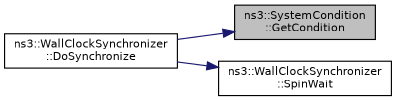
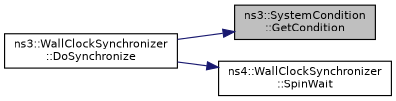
(305, 78) -> (305, 78)
